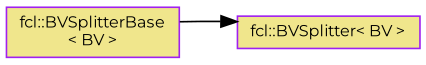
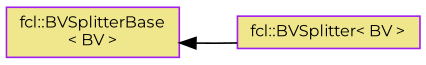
(200, 21) -> (217, 43)
